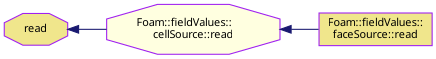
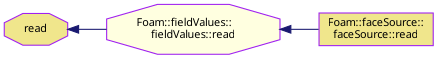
(193, 29) -> (193, 29)
(376, 29) -> (376, 29)
